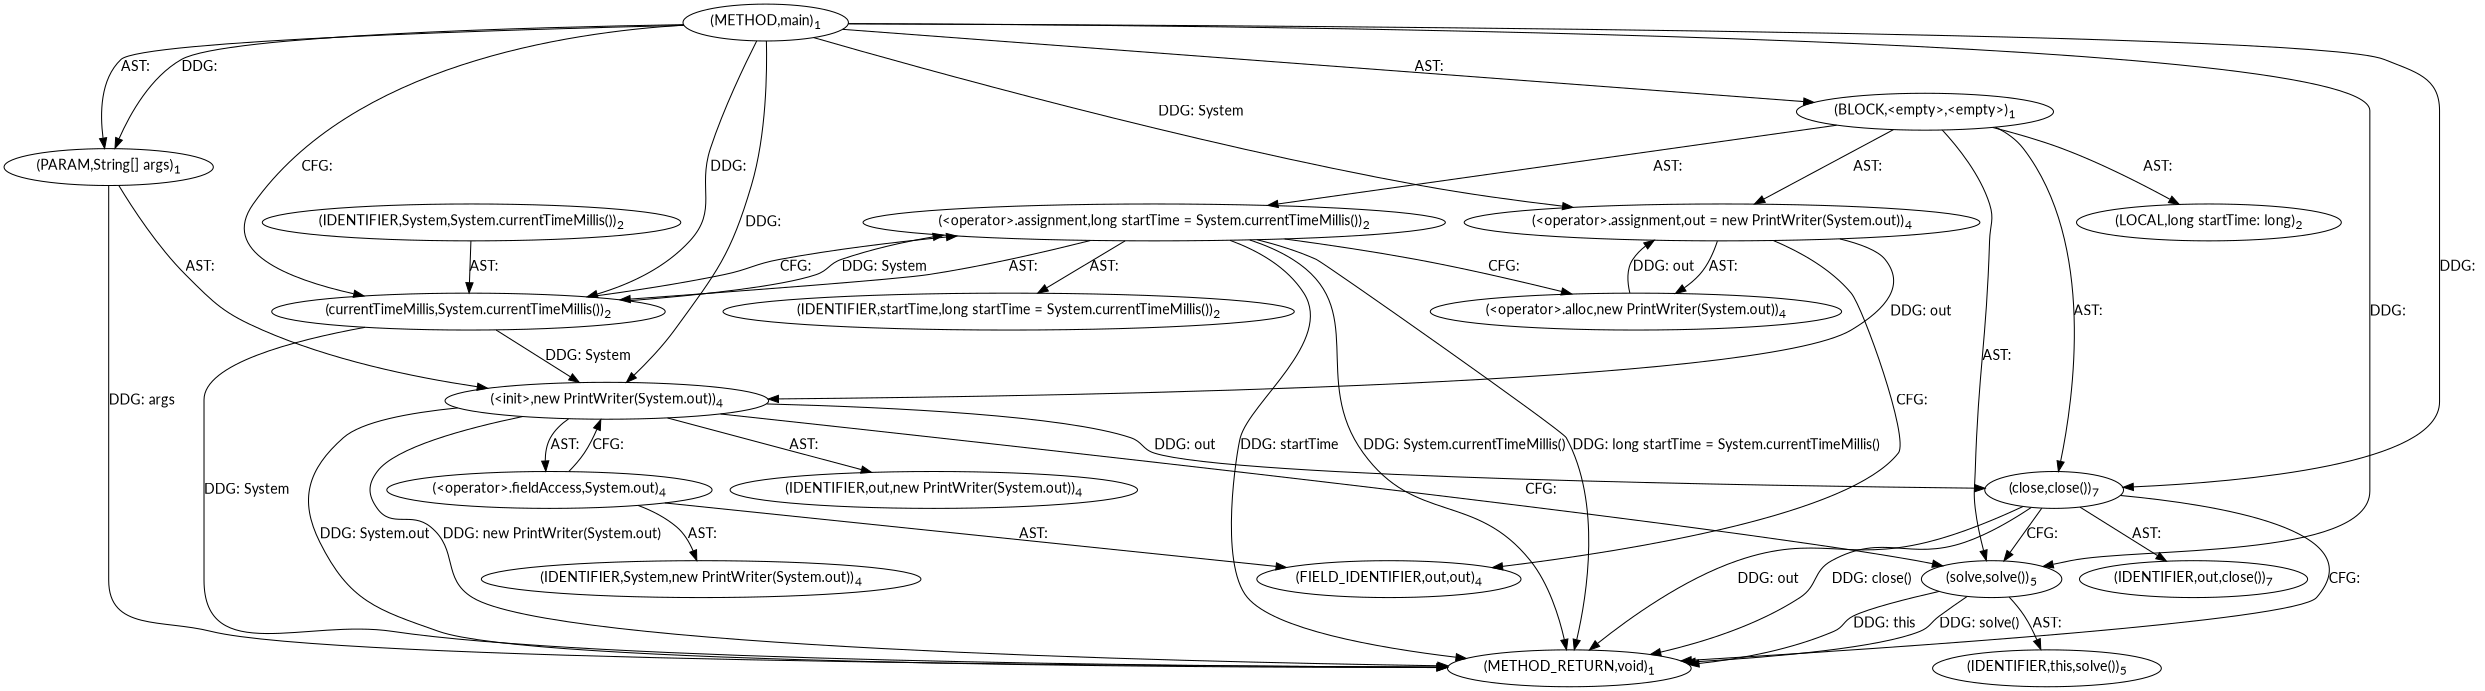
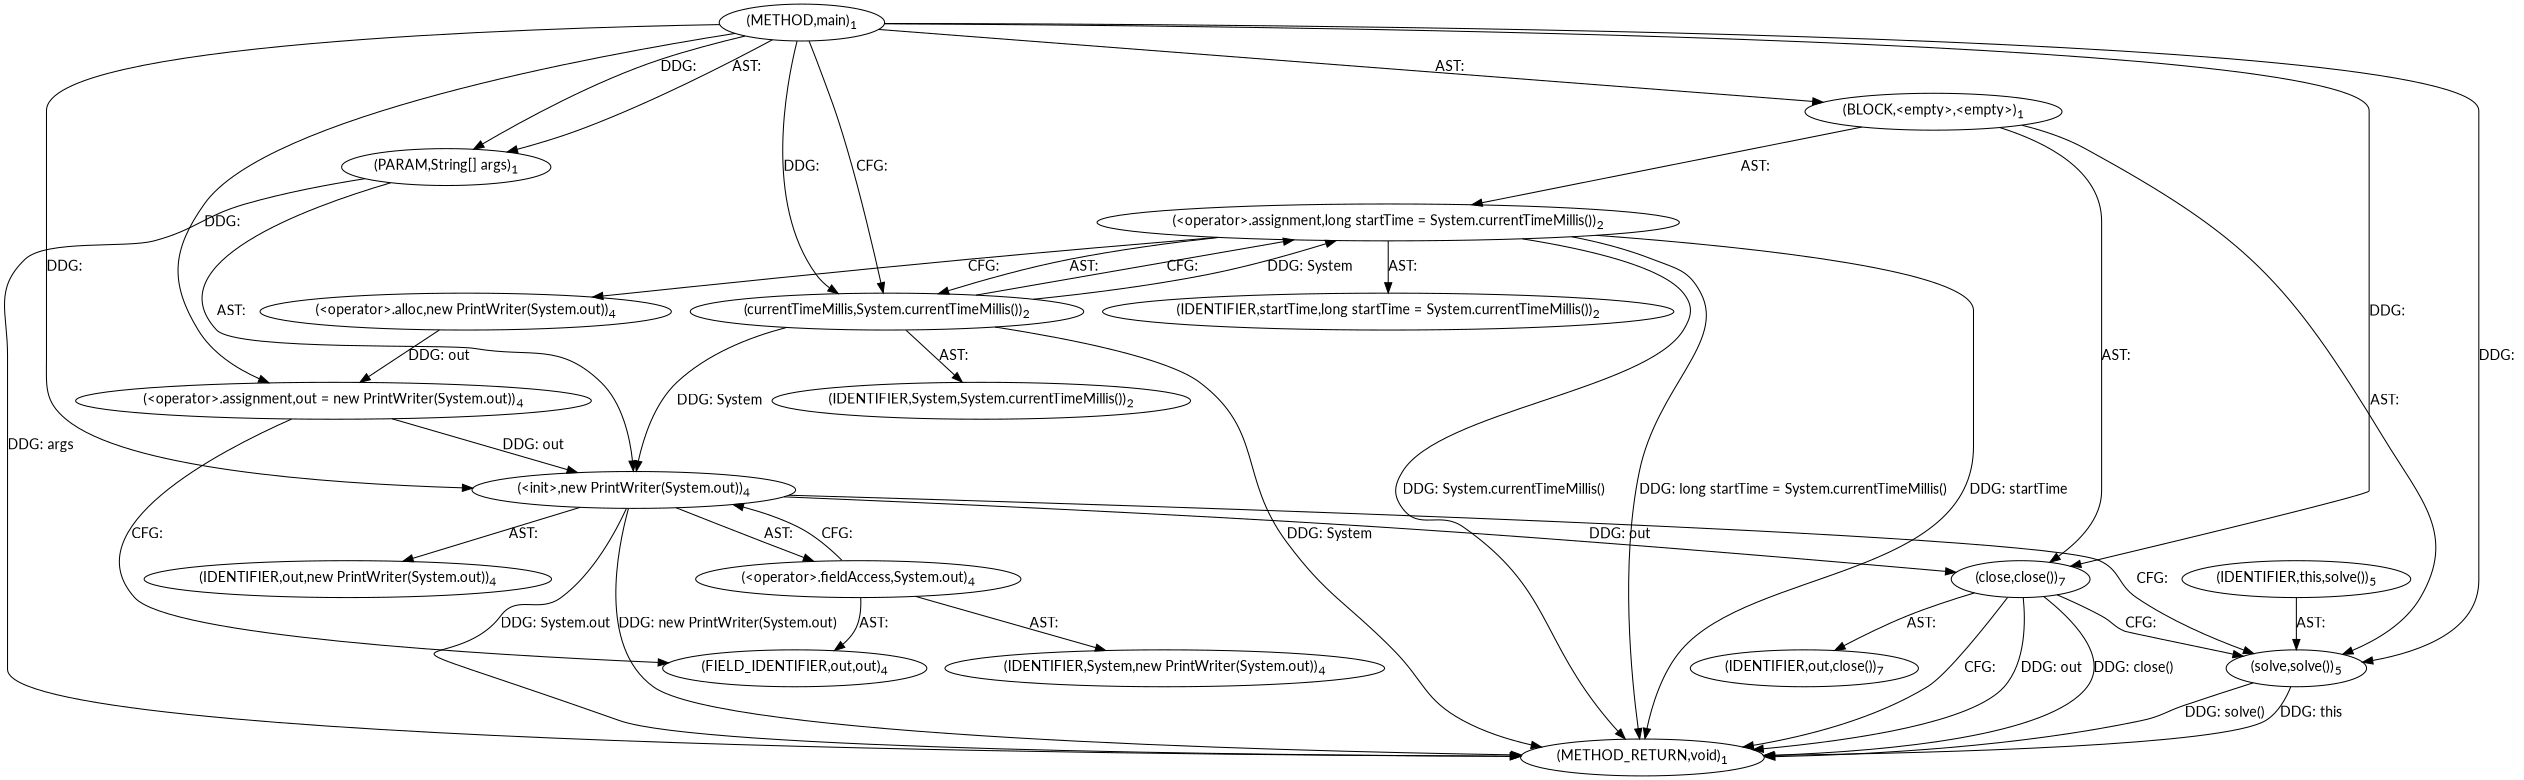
(1201, 112) -> (225, 222)
(1829, 164) -> none
(2209, 222) -> none
(470, 262) -> (930, 353)
(1705, 268) -> none
(2025, 617) -> (2296, 619)
